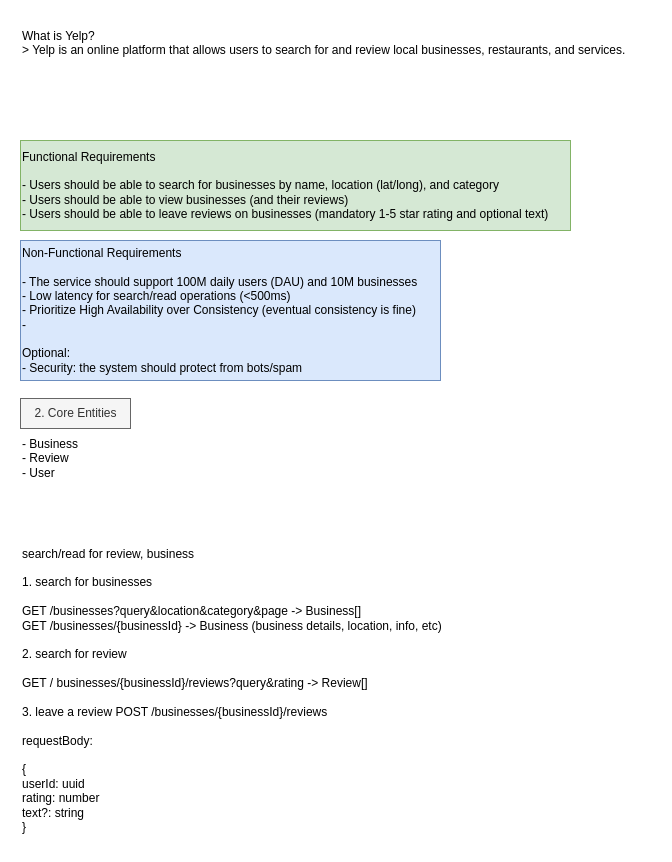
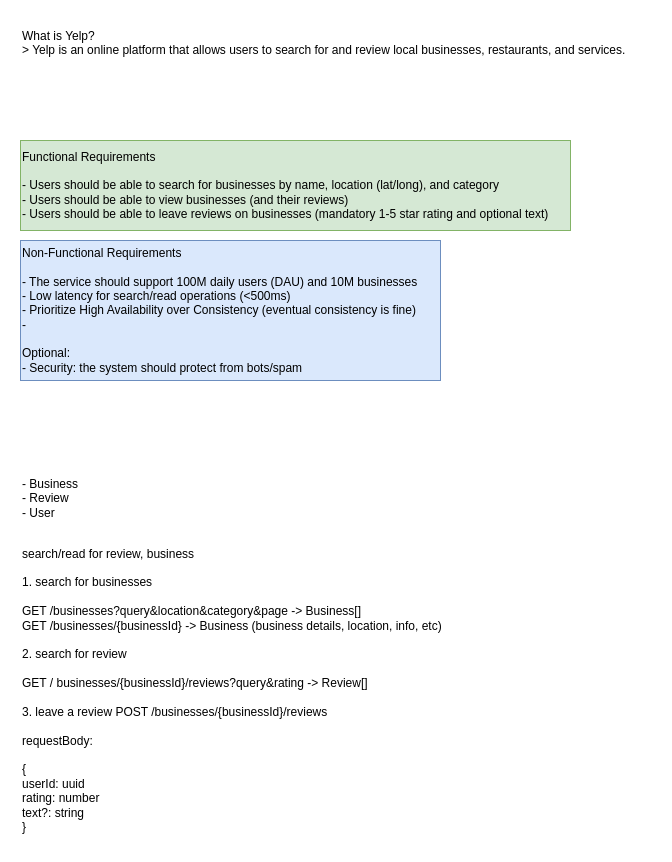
(76, 414) -> none
(61, 459) -> (61, 499)
